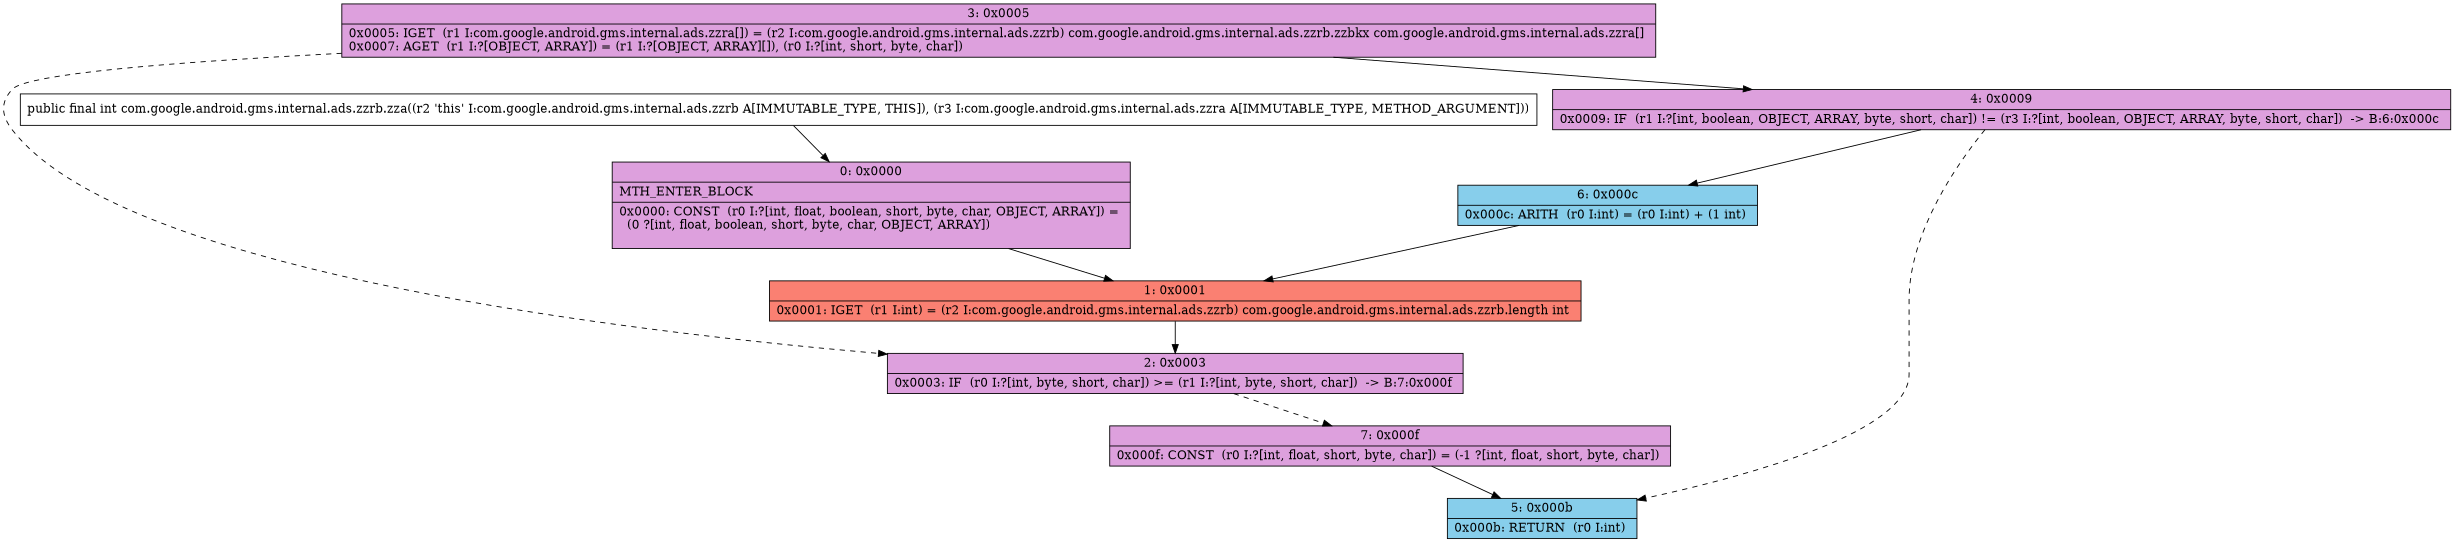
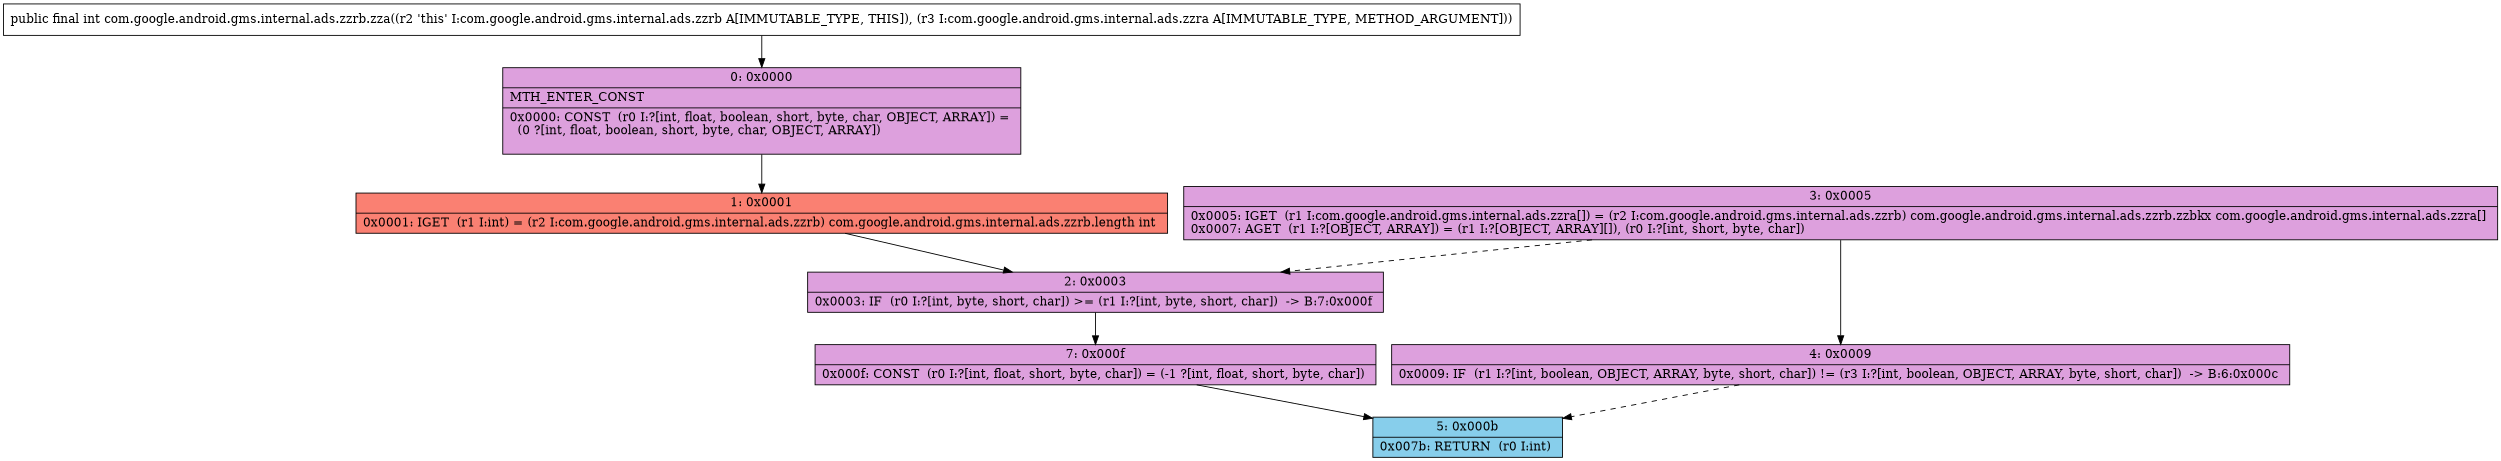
(686, 192) -> (577, 97)
(1608, 205) -> none
(1279, 408) -> (1096, 324)
(1542, 528) -> (1468, 447)
